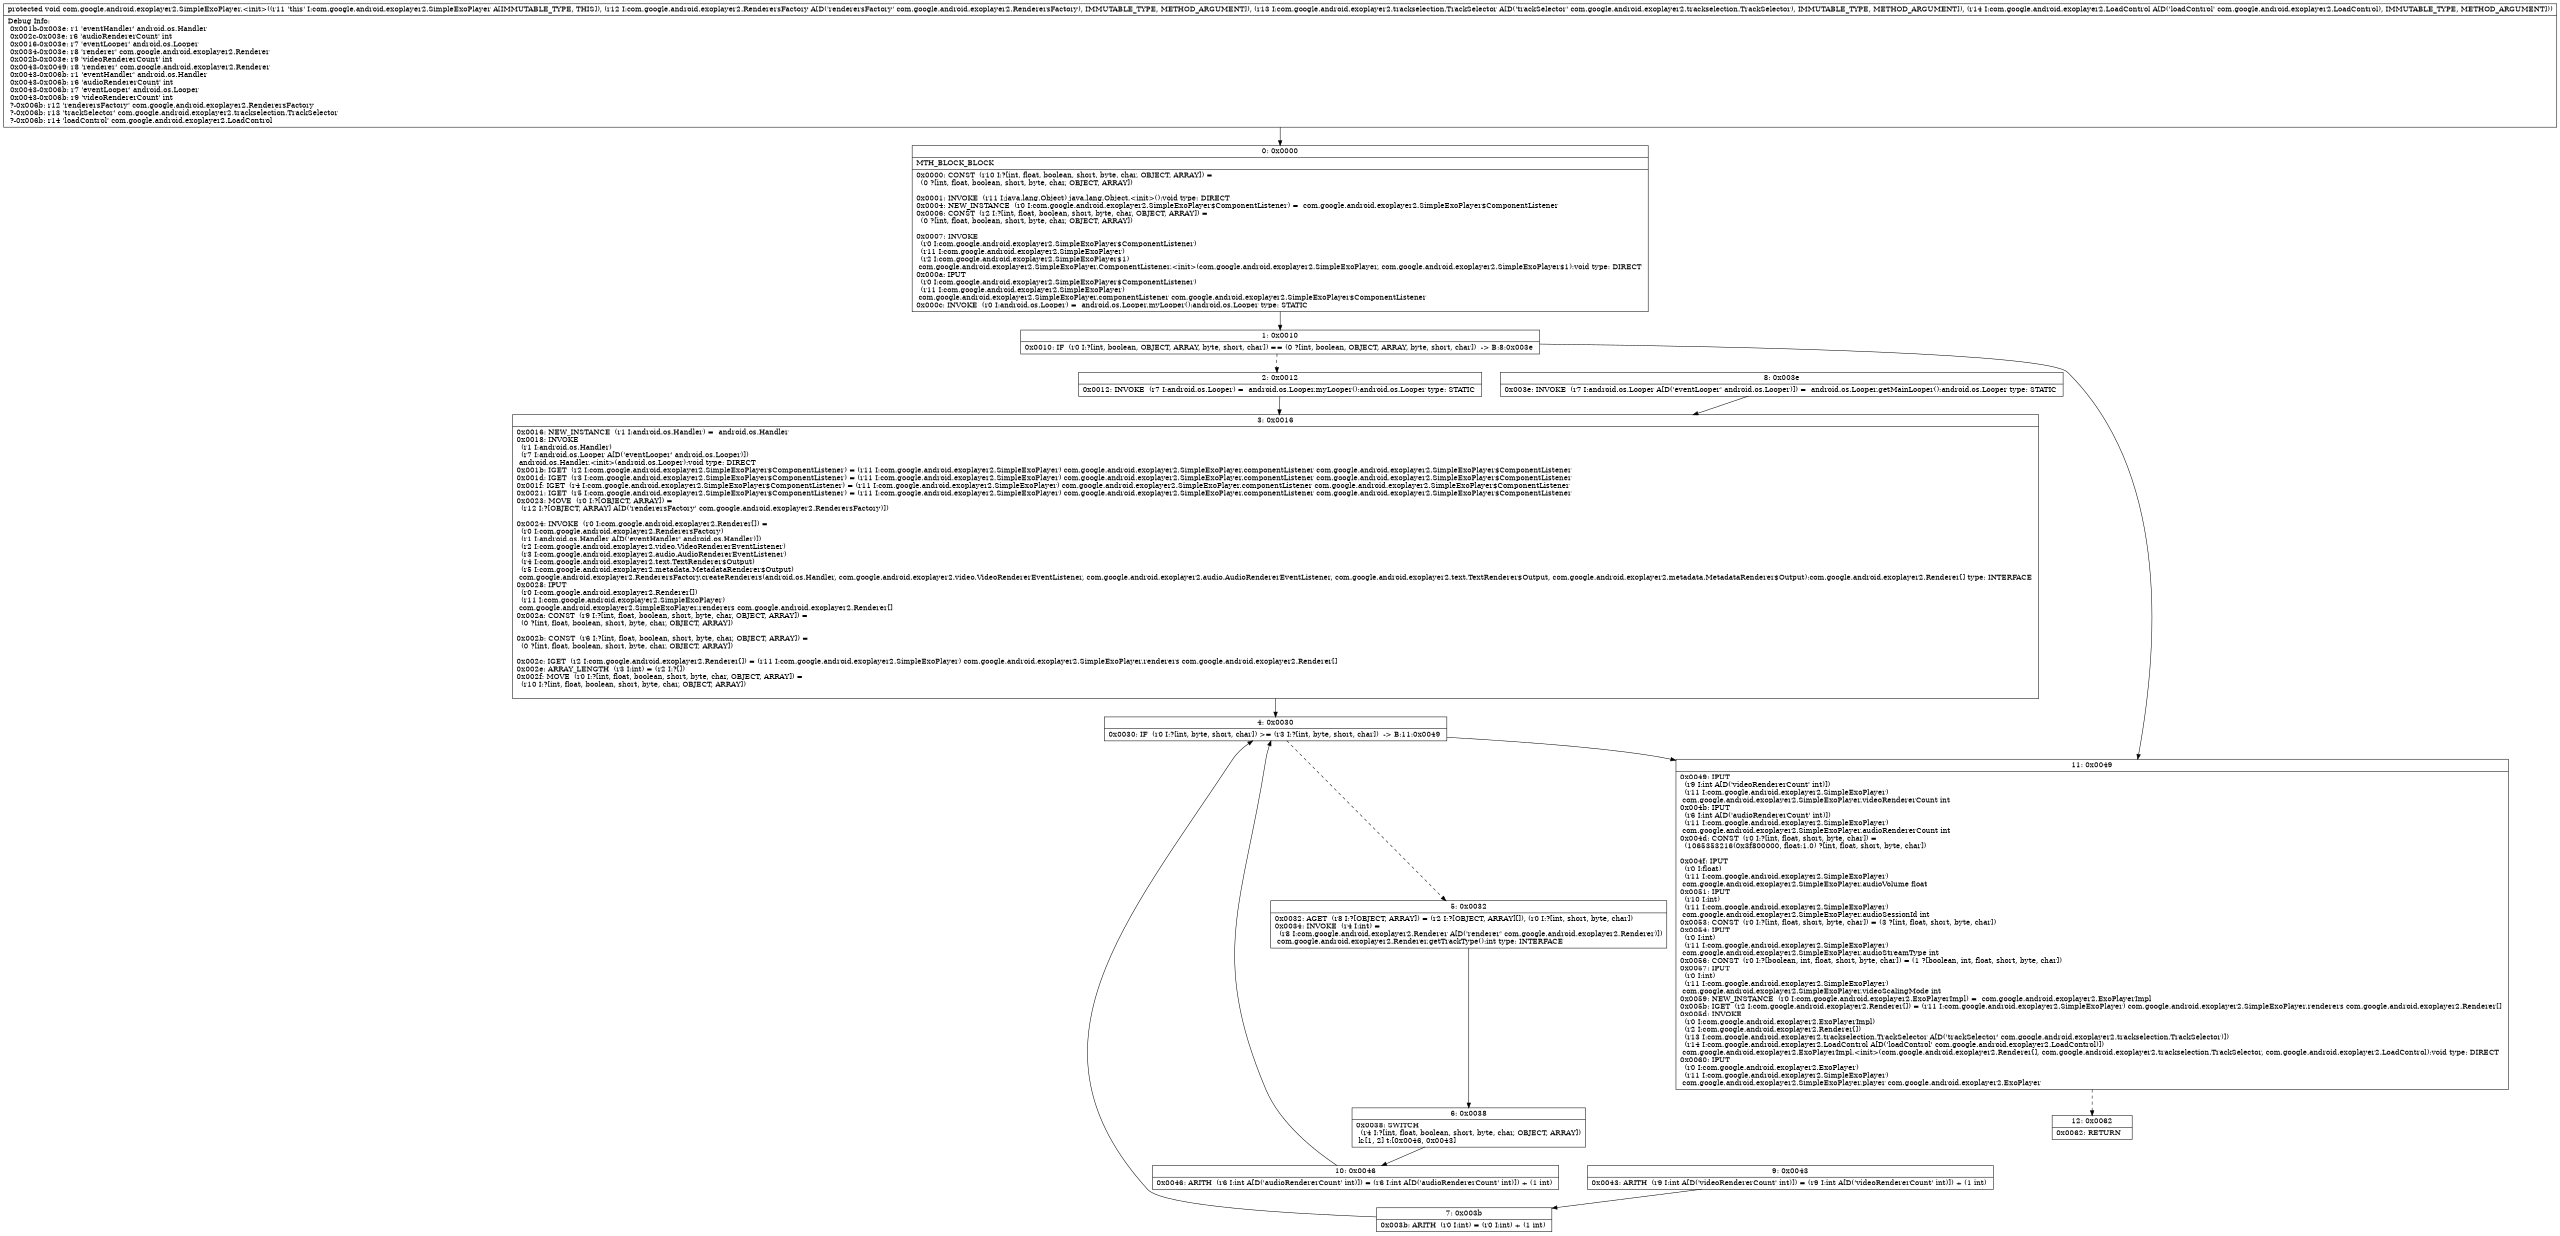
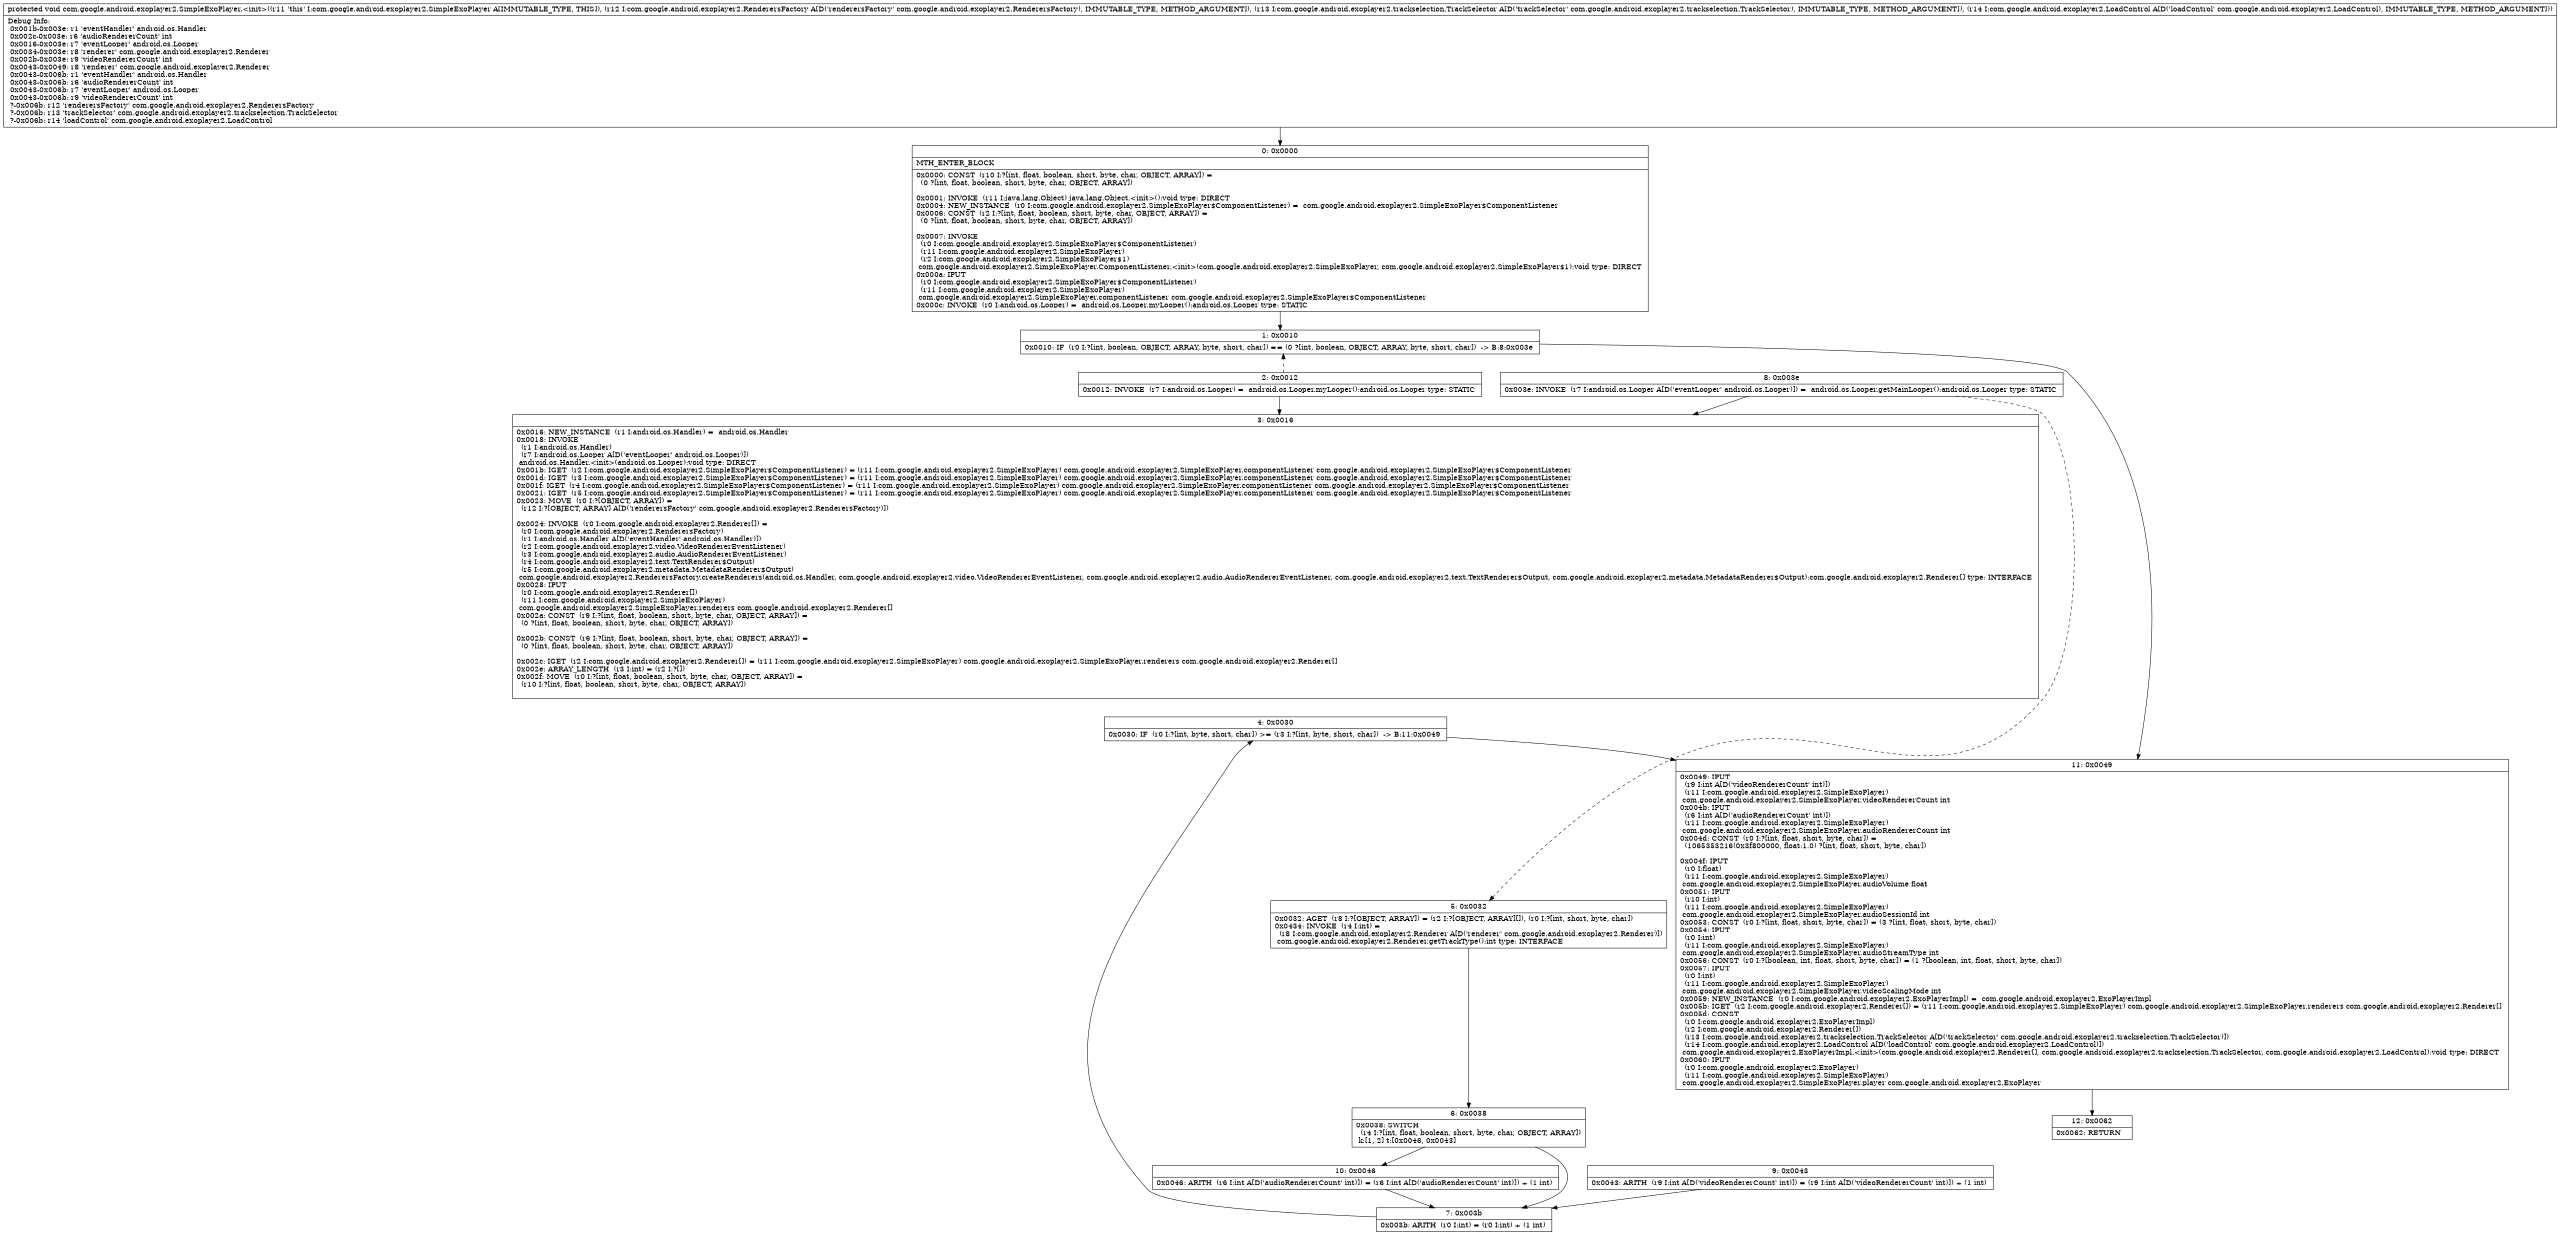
(955, 163) -> (955, 163)
(1277, 361) -> (1284, 366)
(1276, 705) -> none
(1365, 819) -> (1943, 754)
(1329, 926) -> (1329, 926)
(1236, 971) -> (1407, 1198)
(1713, 1014) -> (1712, 1014)
(2092, 1100) -> (2092, 1100)
none -> (1567, 1181)
